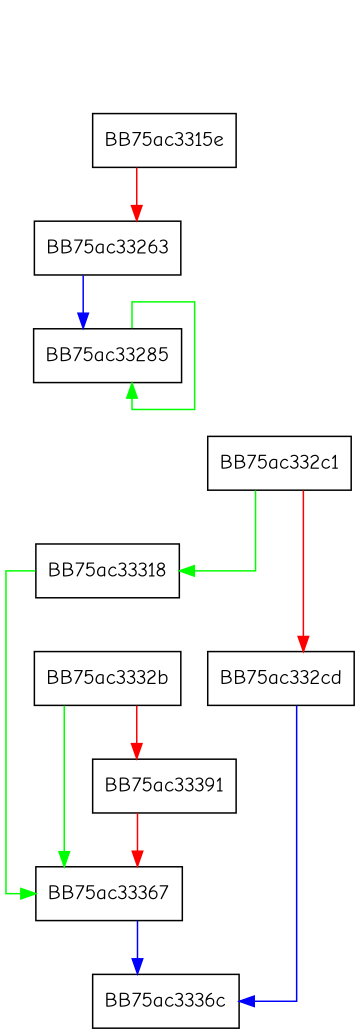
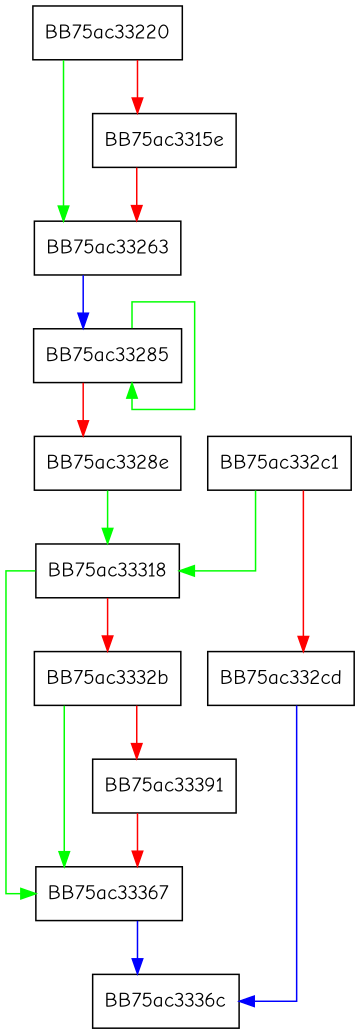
none -> (108, 33)
none -> (108, 463)
none -> (108, 617)
